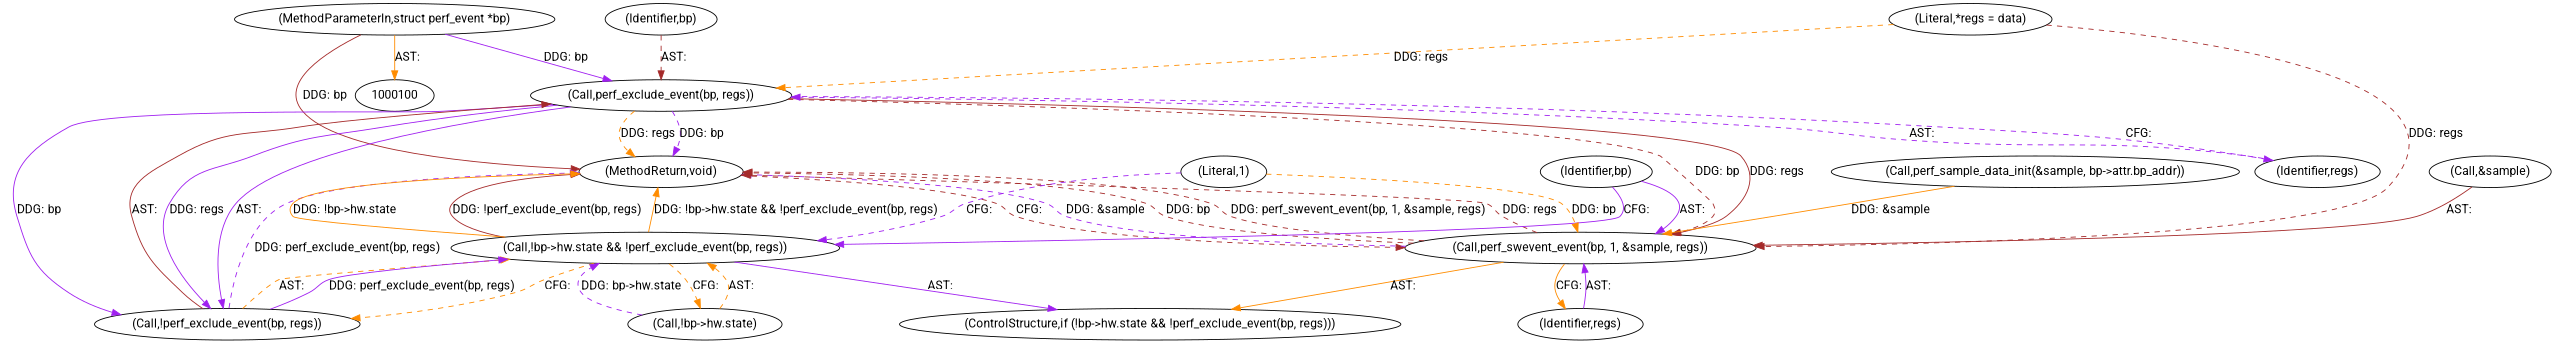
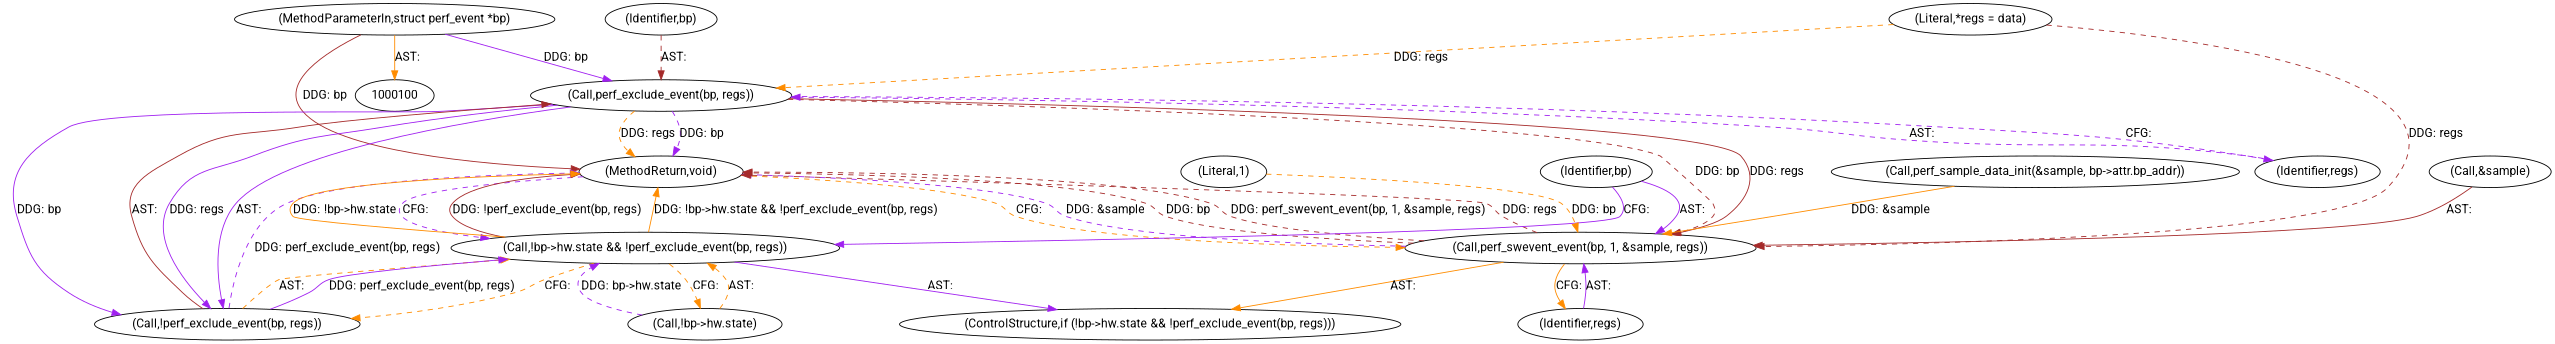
(1019, 190) -> (444, 191)
(1065, 227) -> (1065, 227)
